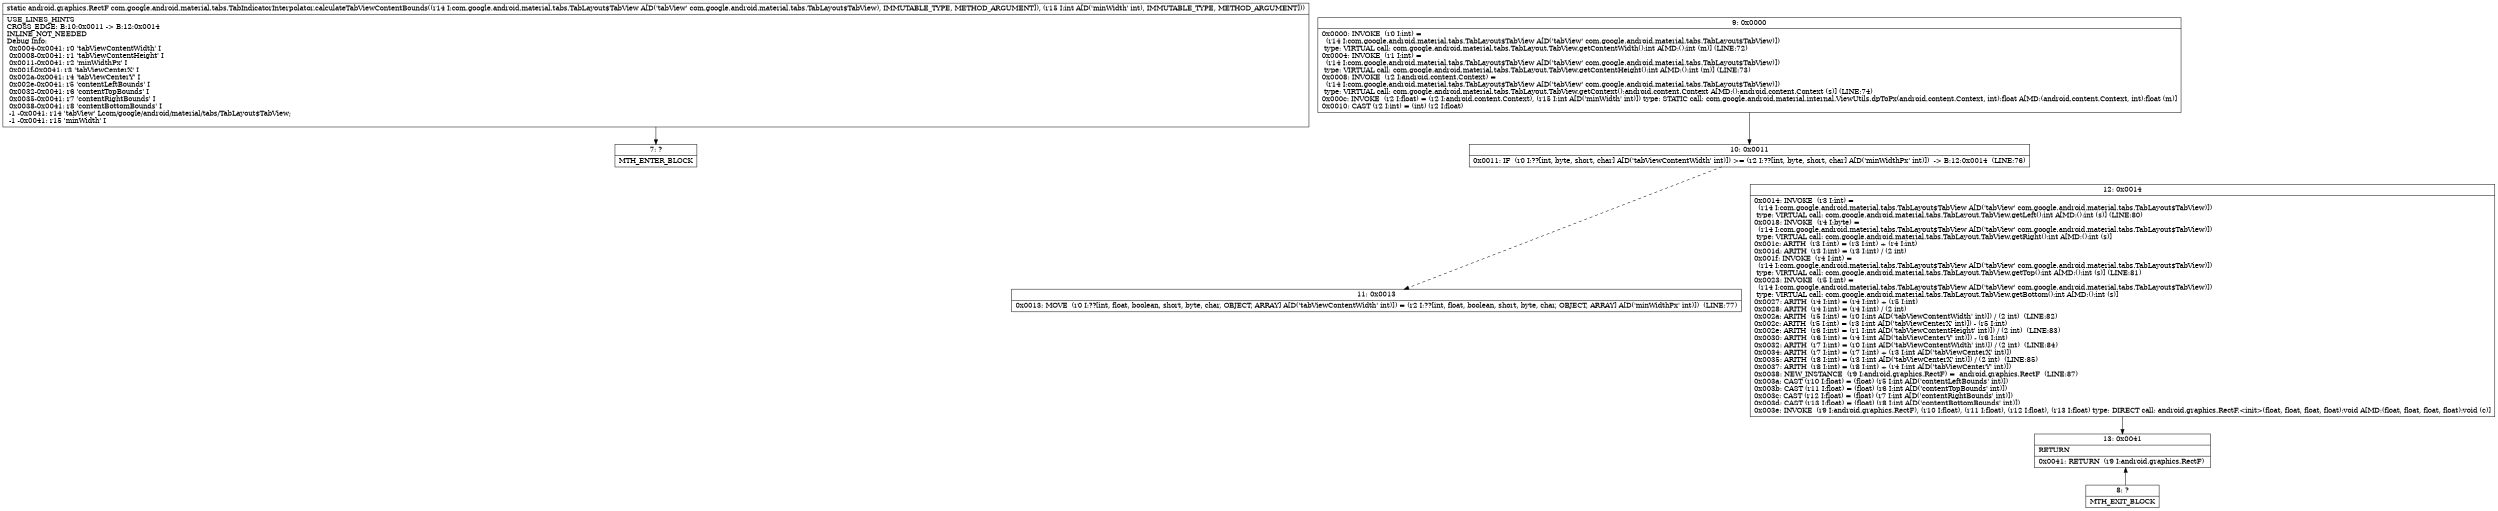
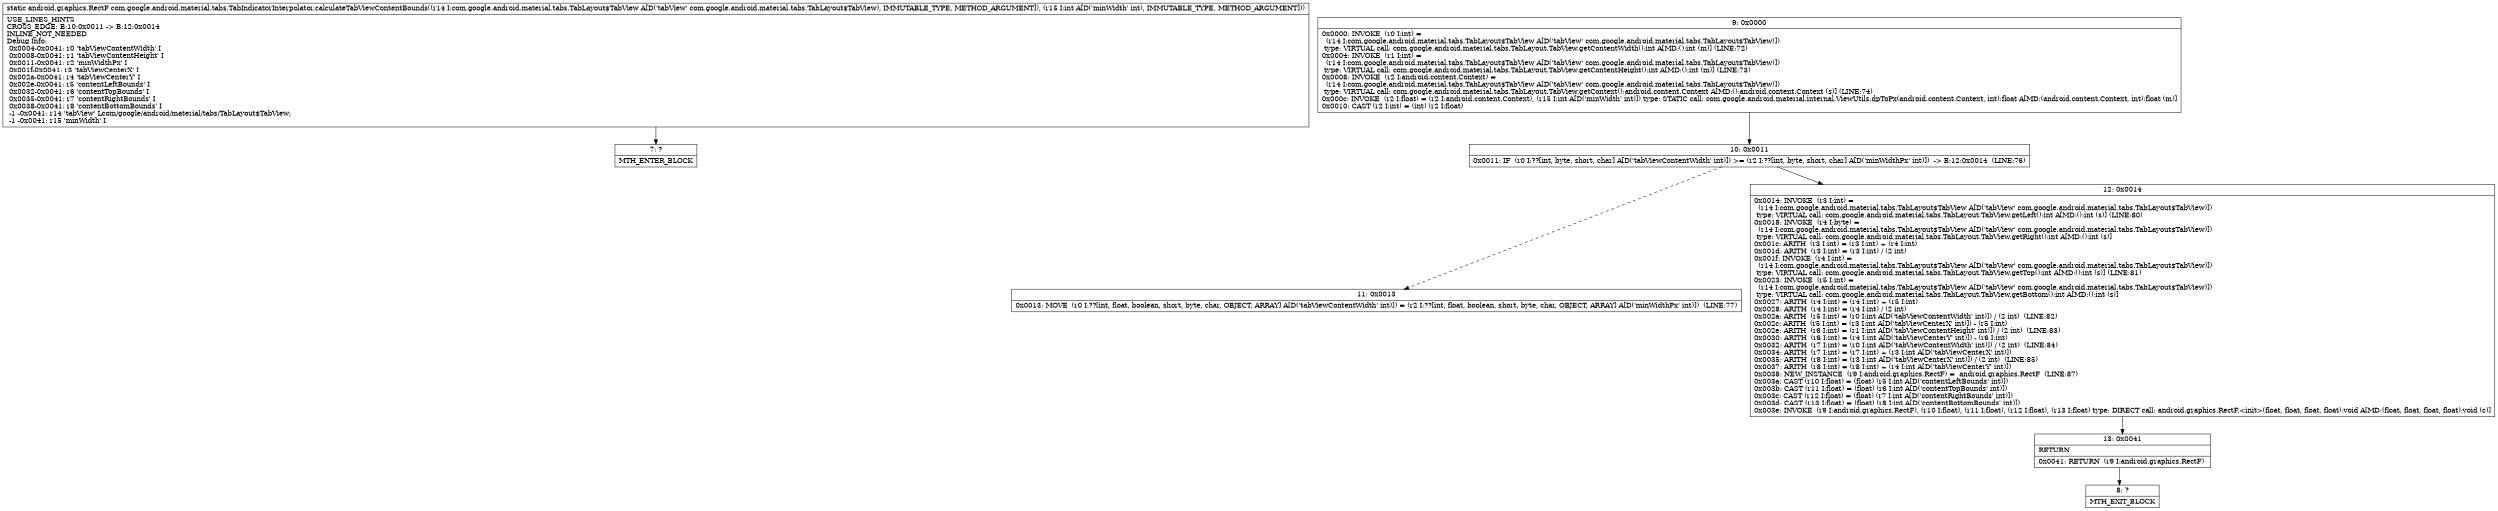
none -> (1798, 175)
(2126, 479) -> (2119, 474)
